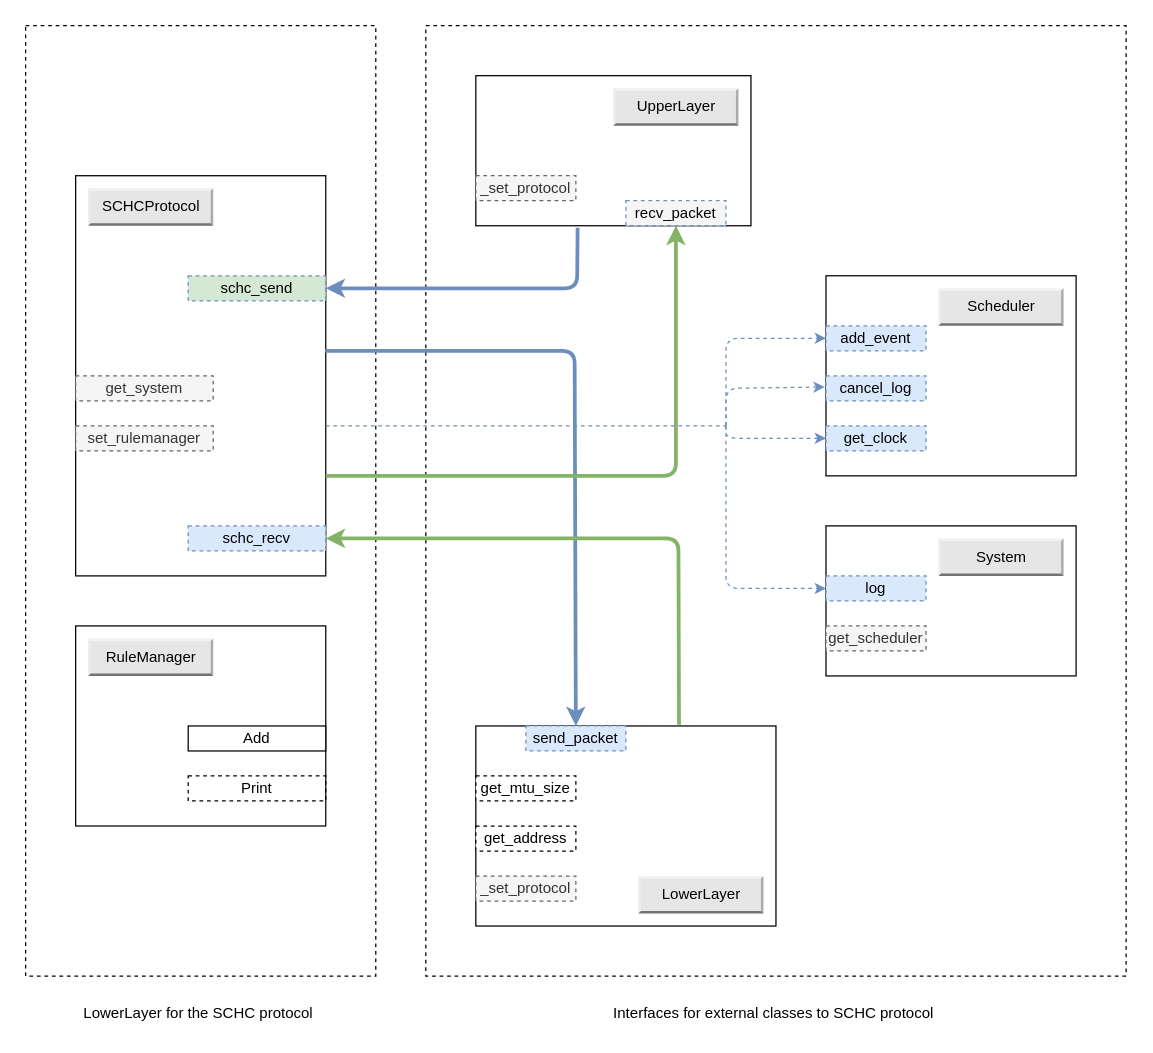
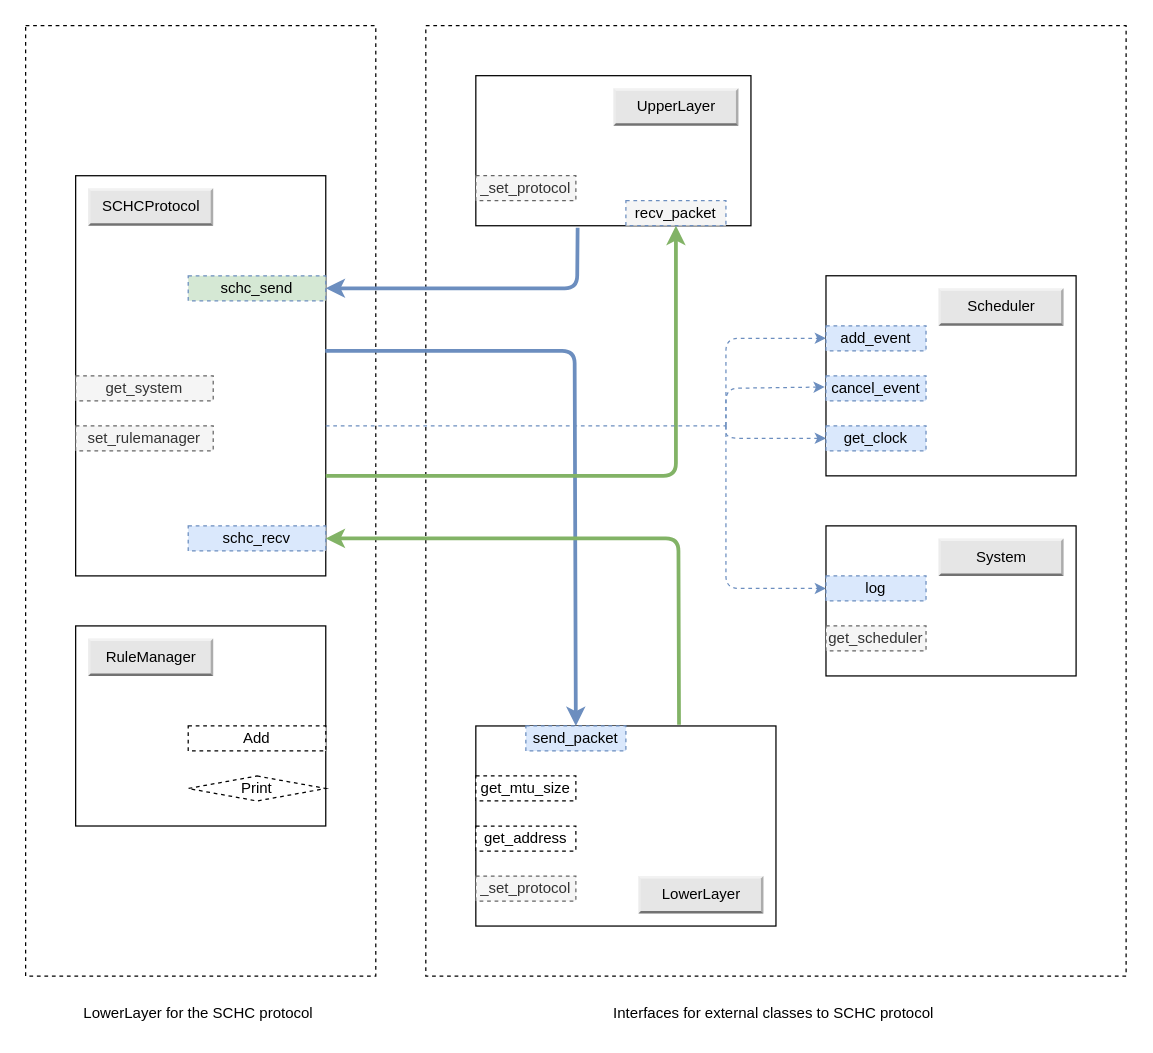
(876, 388) -> (876, 388)
(257, 738) -> (257, 738)
(257, 788) -> (257, 788)
